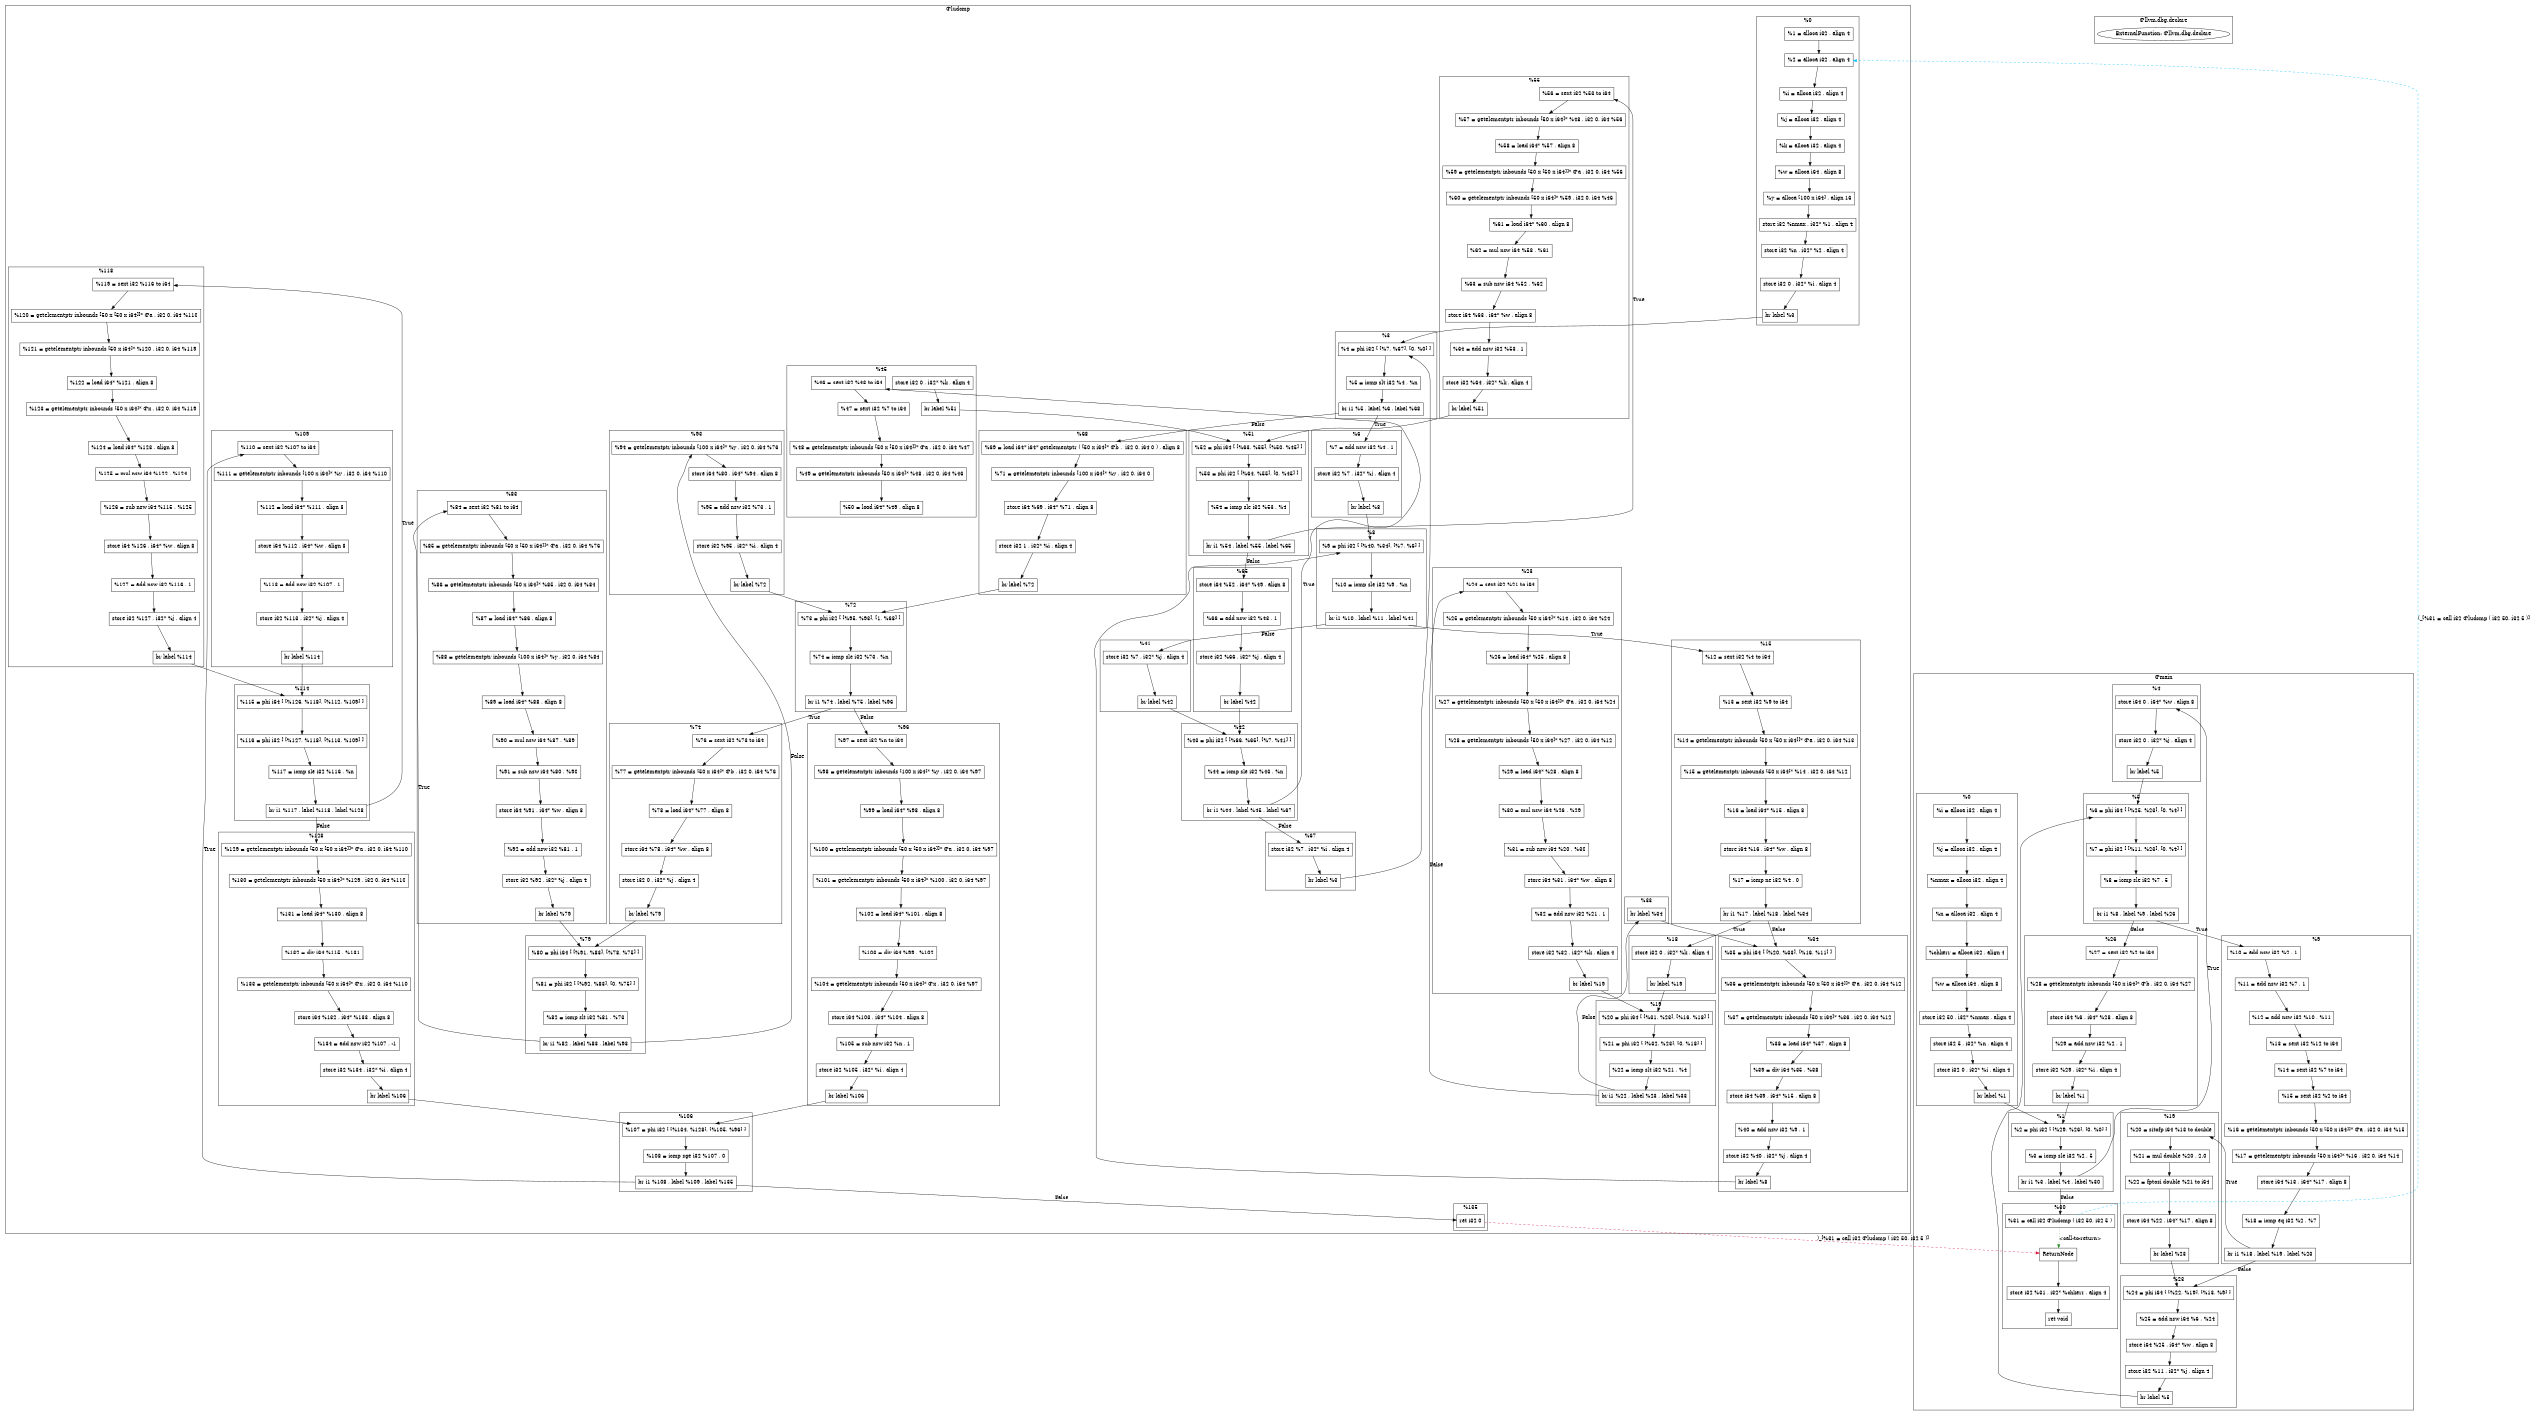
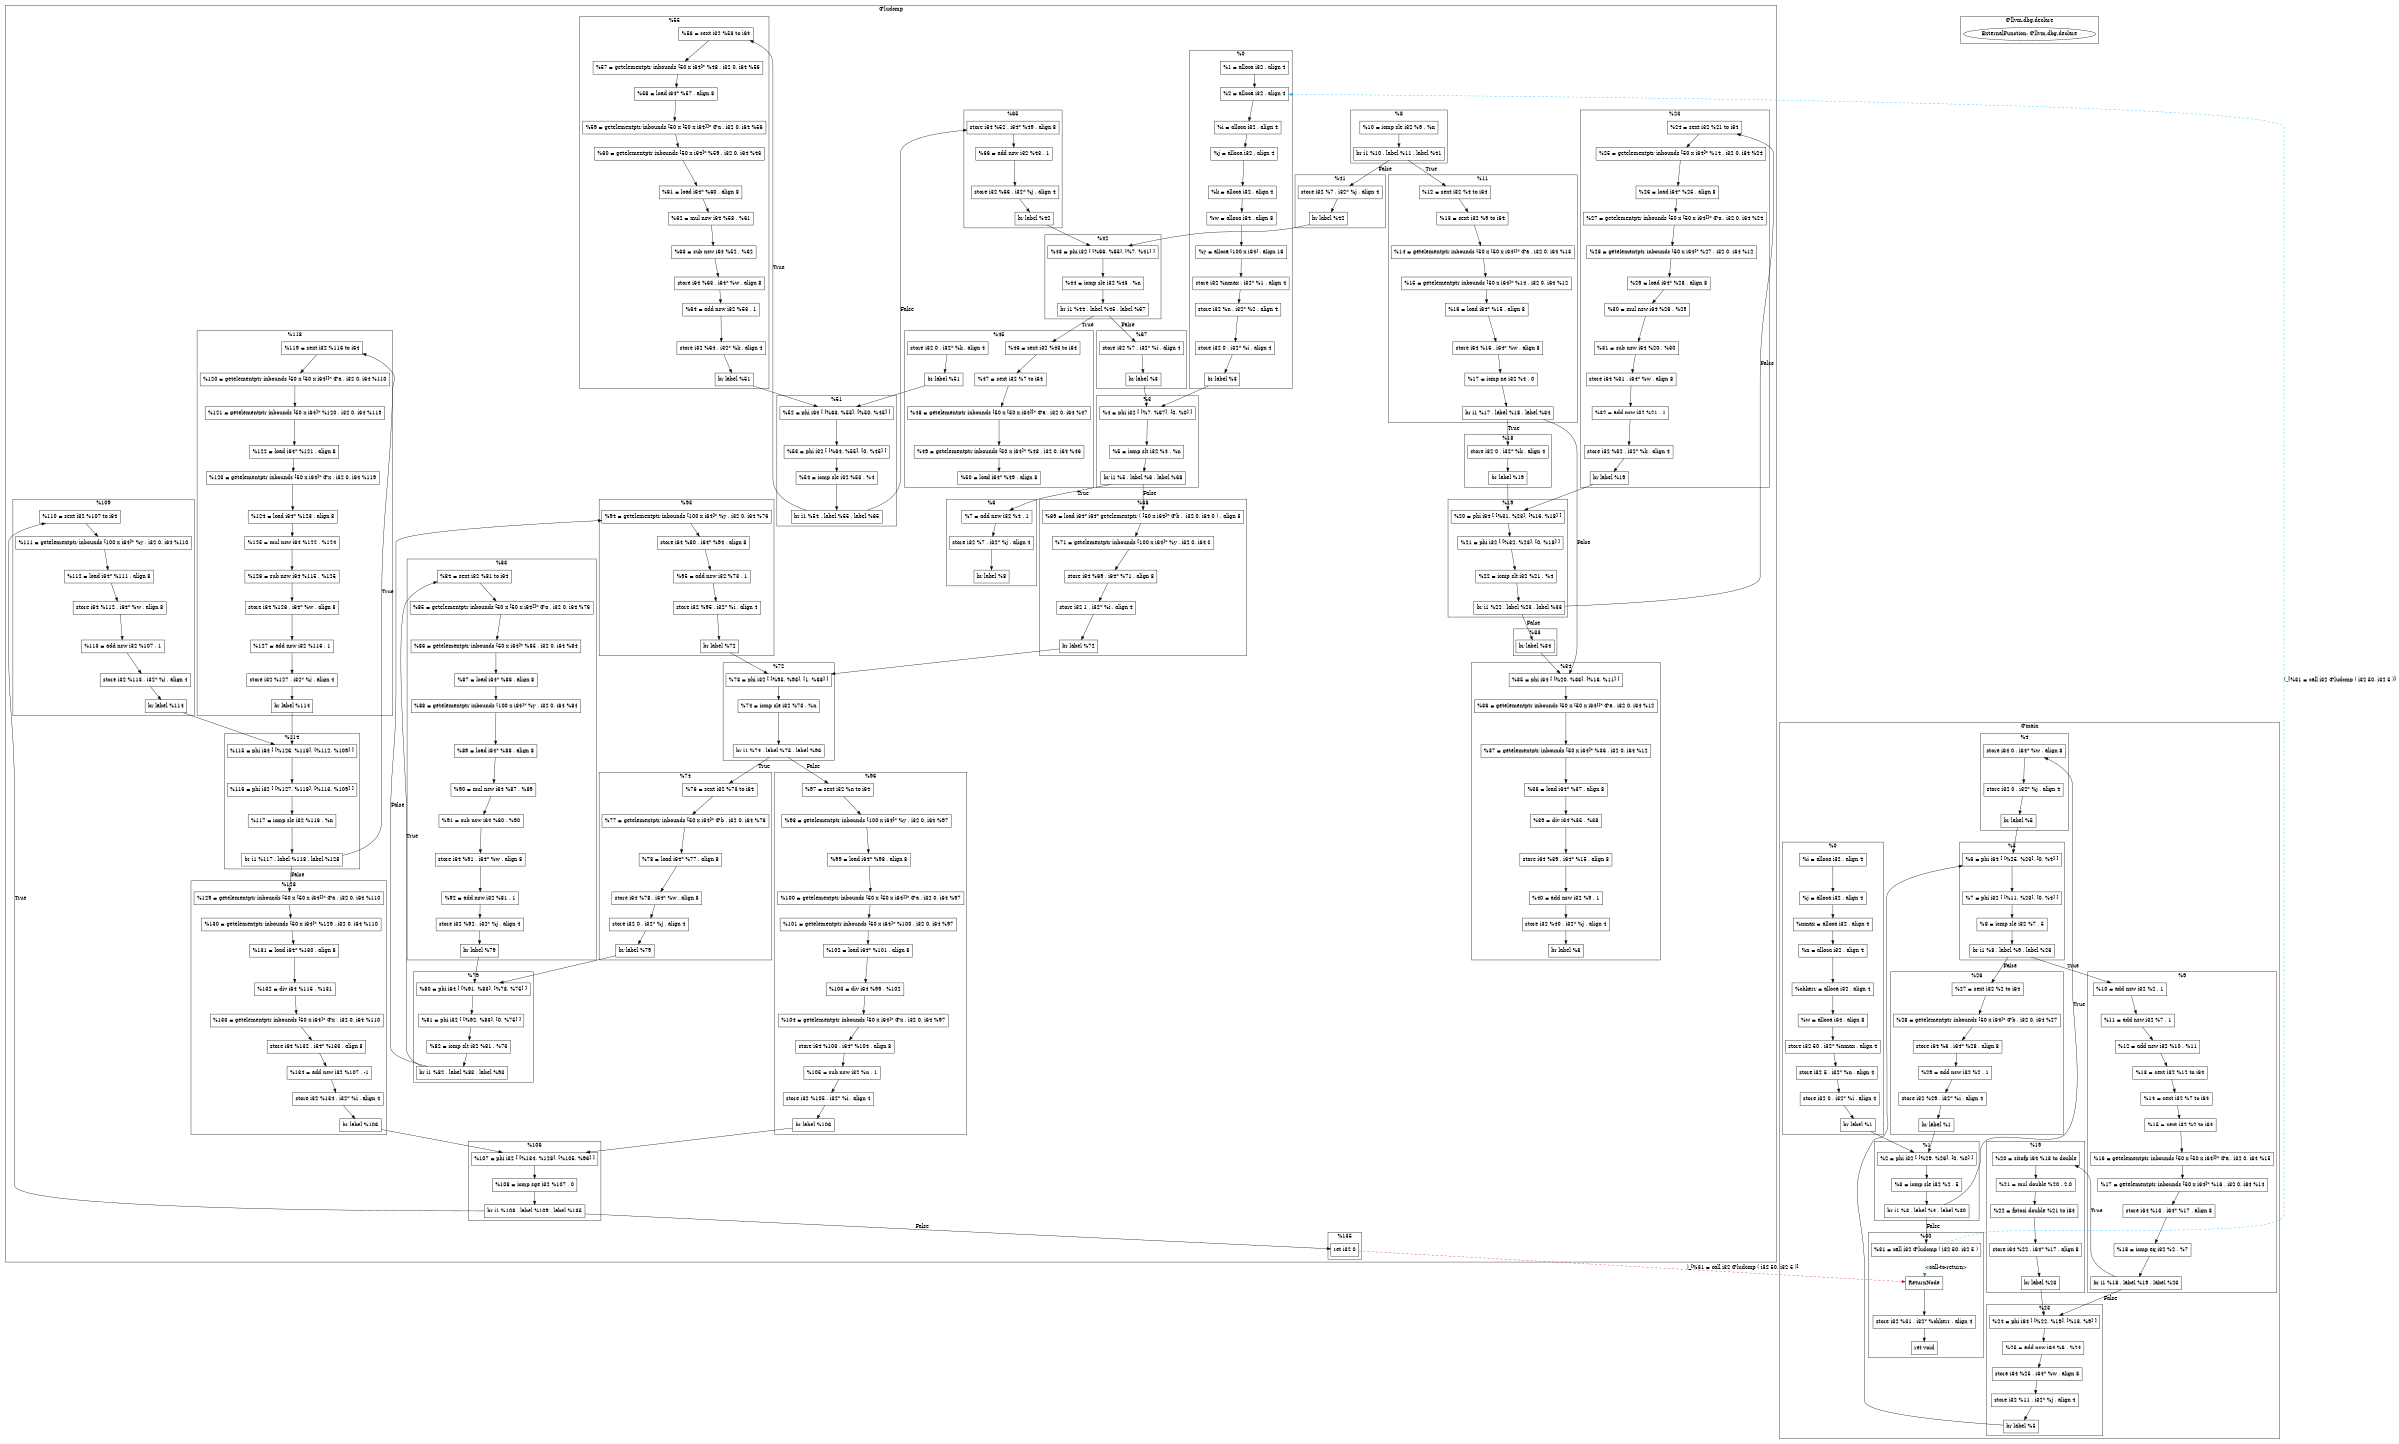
(1371, 546) -> none
(1766, 644) -> (1483, 179)
